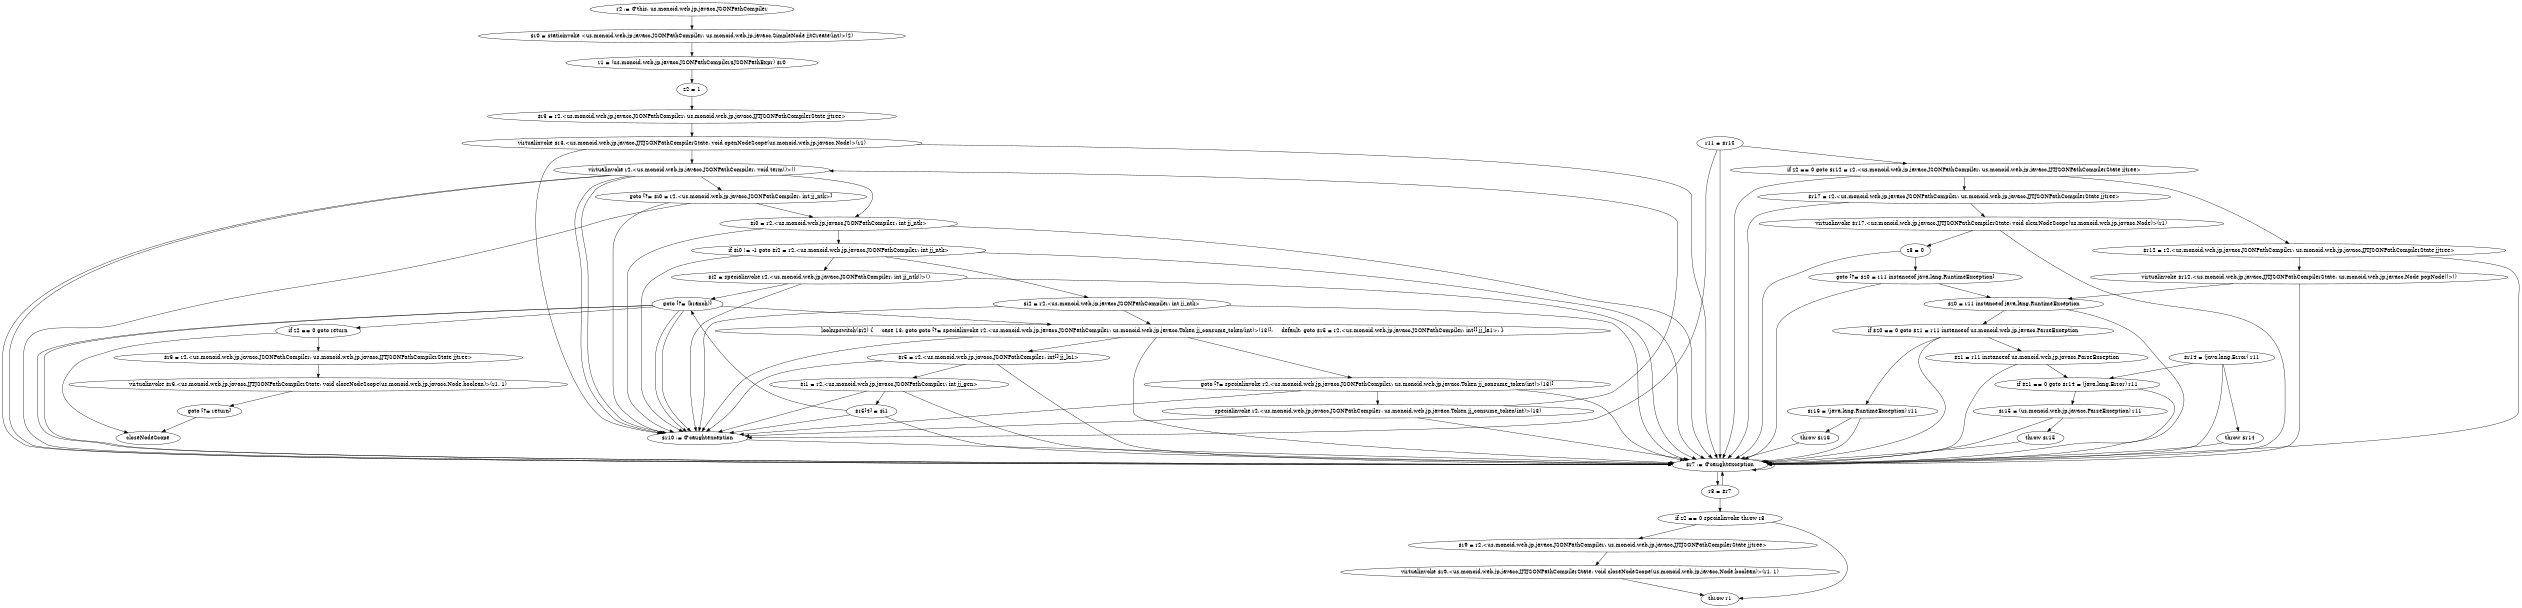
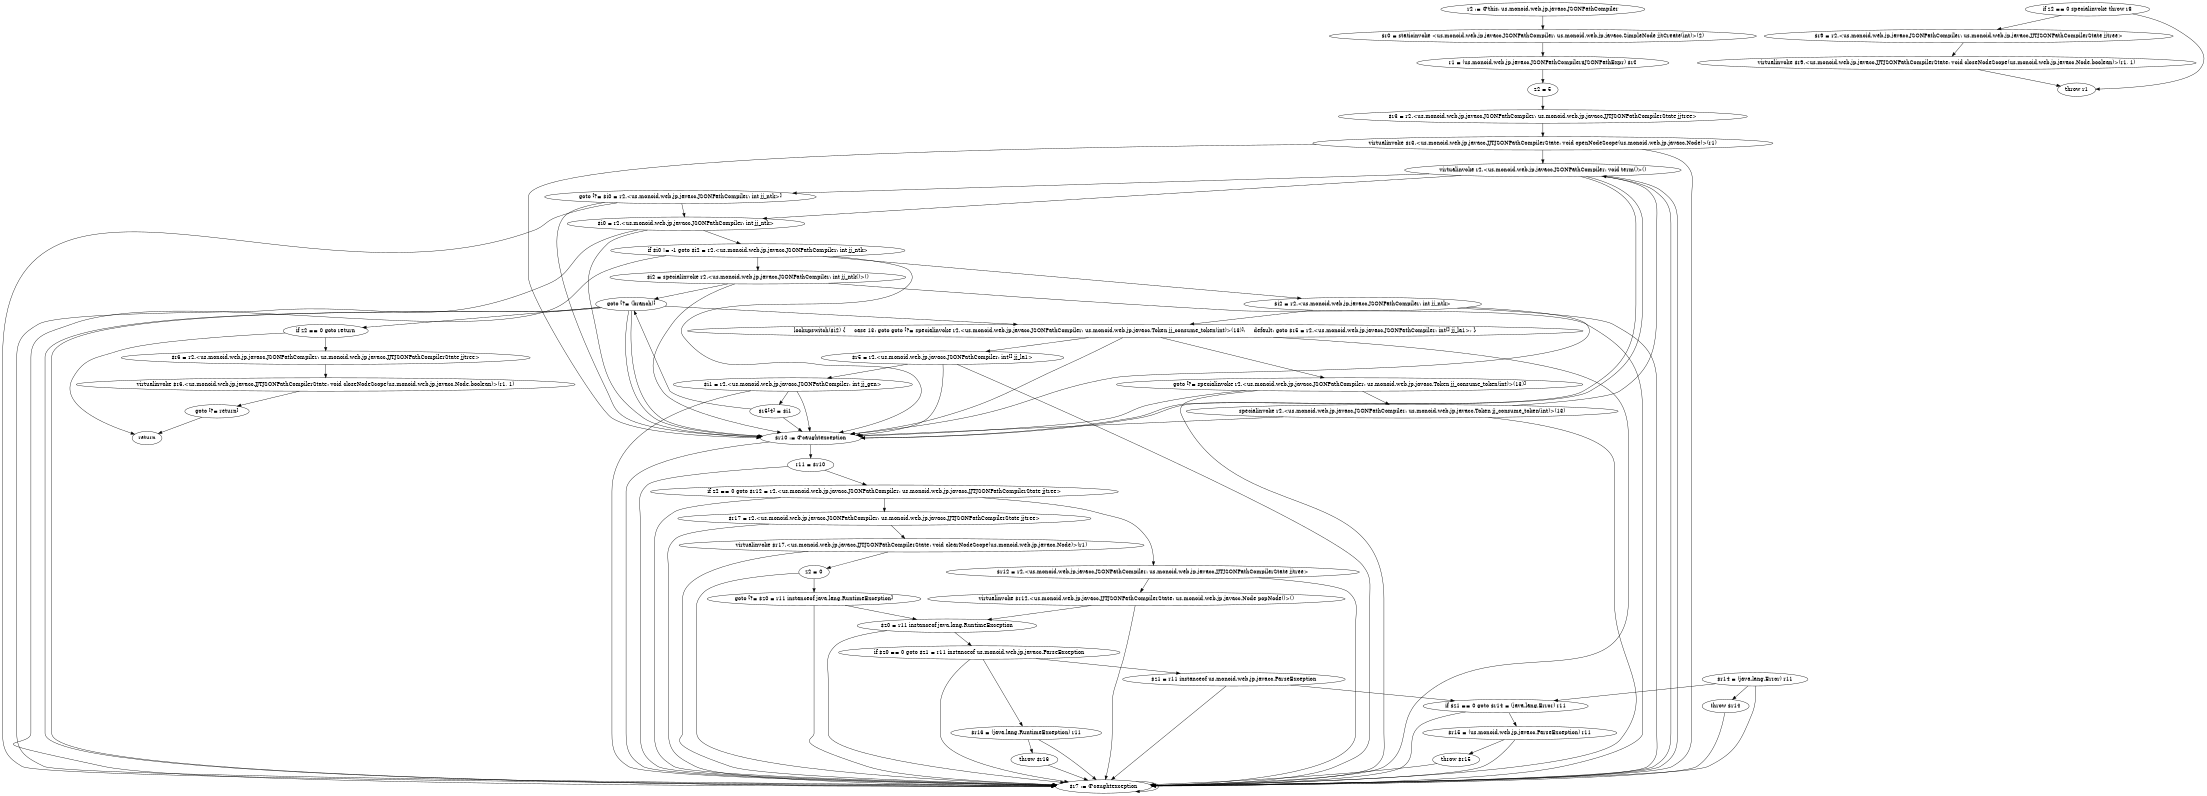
(692, 90) -> (1543, 90)
(1915, 251) -> (814, 572)
(1334, 431) -> (811, 450)
(148, 438) -> (147, 438)
(1137, 453) -> none
(1720, 492) -> none
